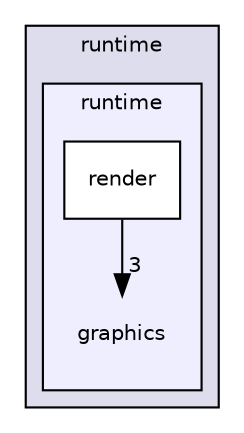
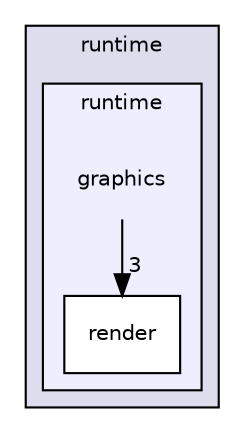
(122, 247) -> (122, 247)
